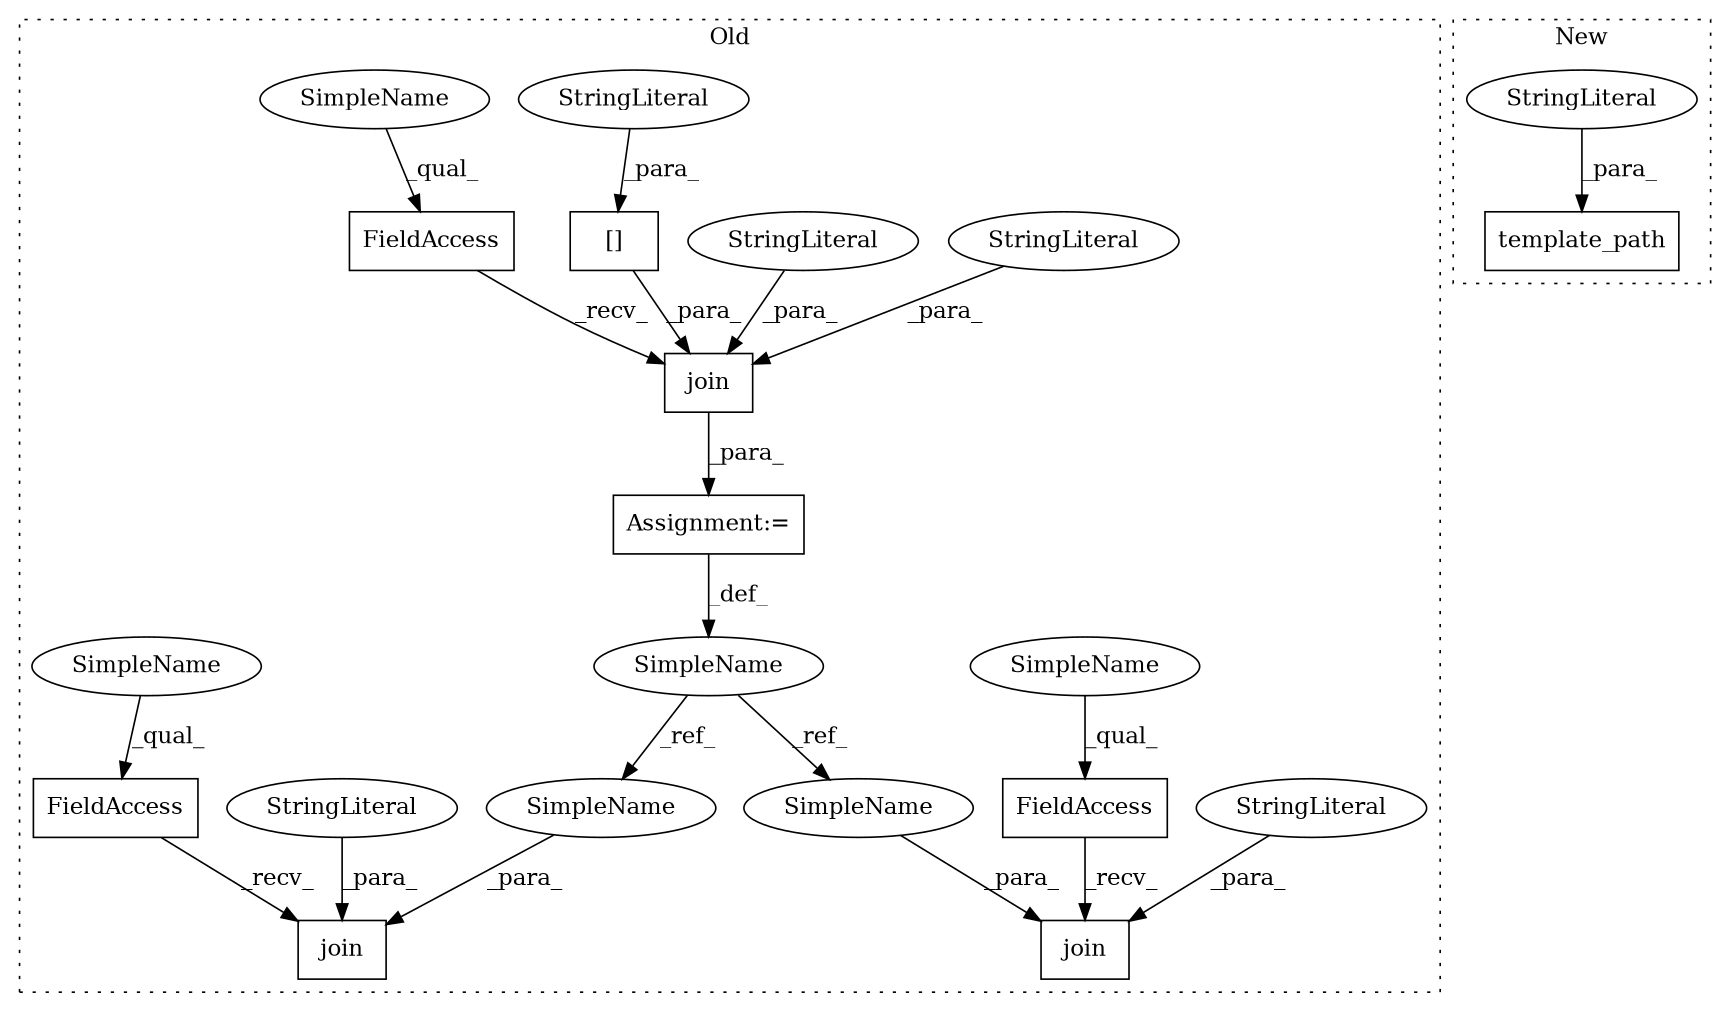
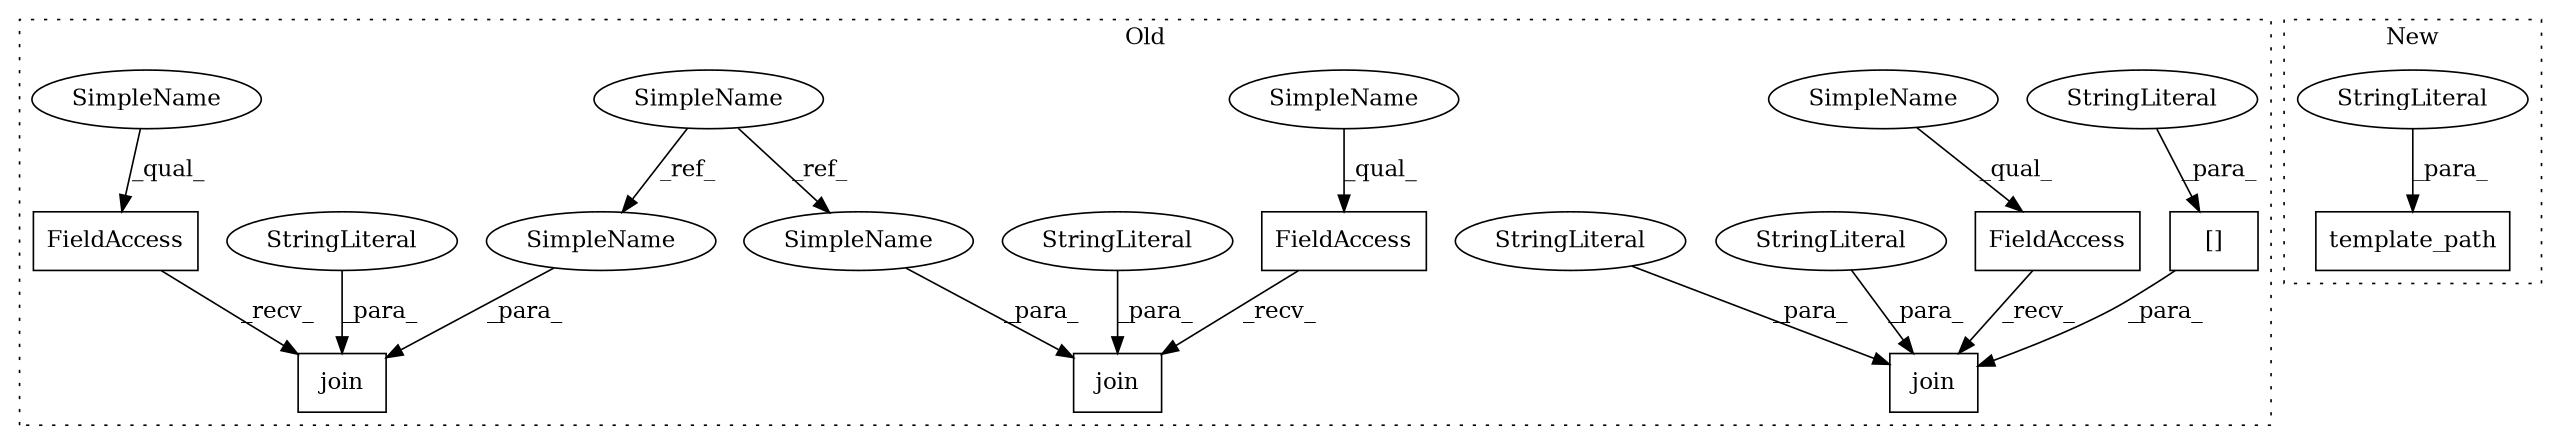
(709, 525) -> none
